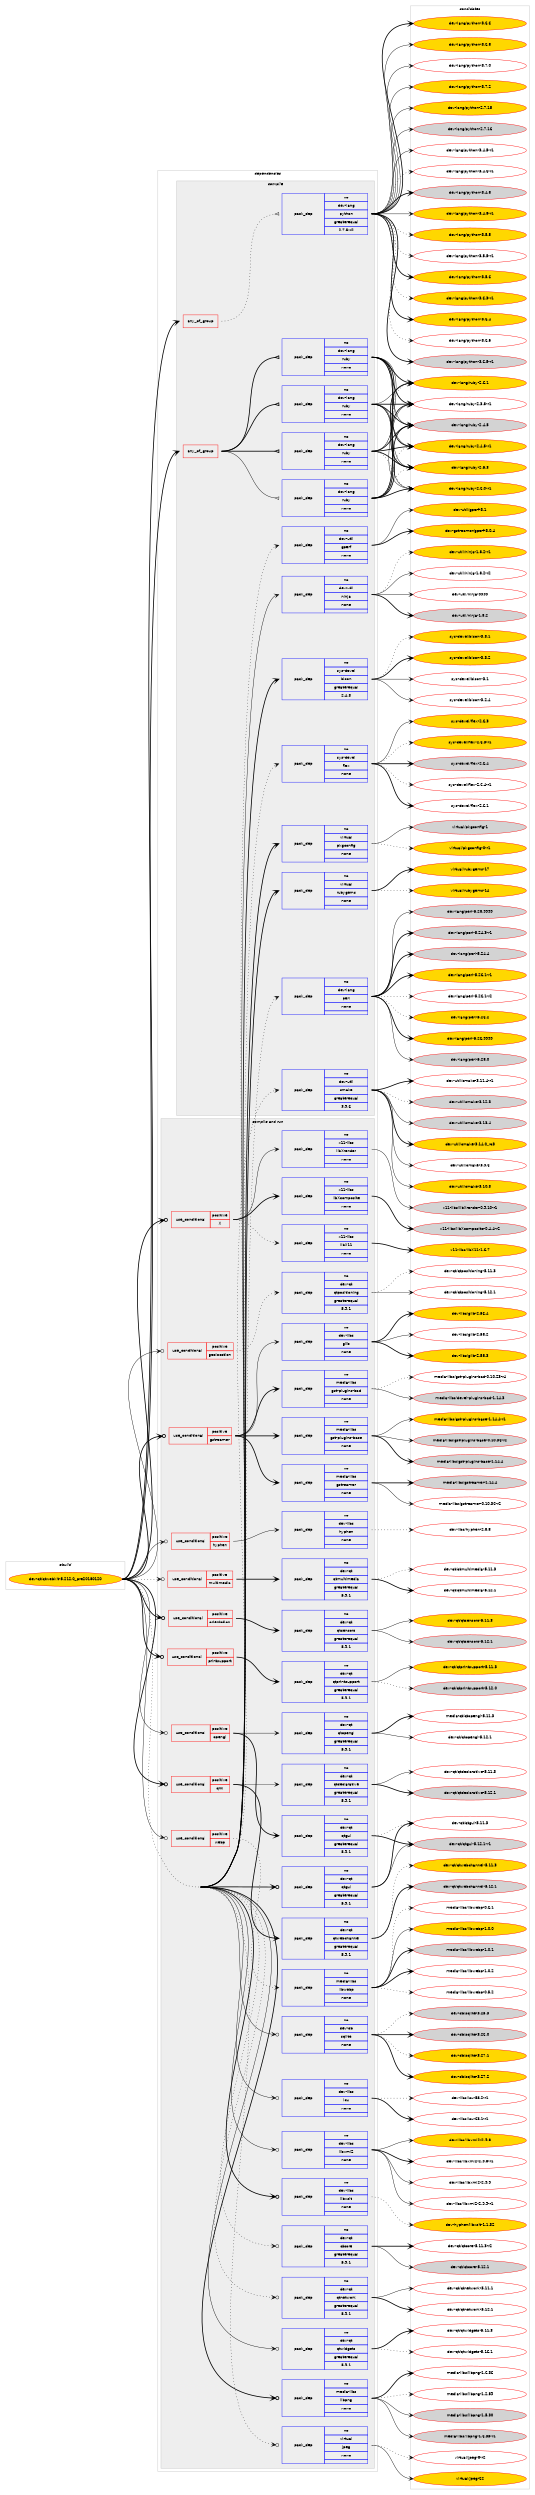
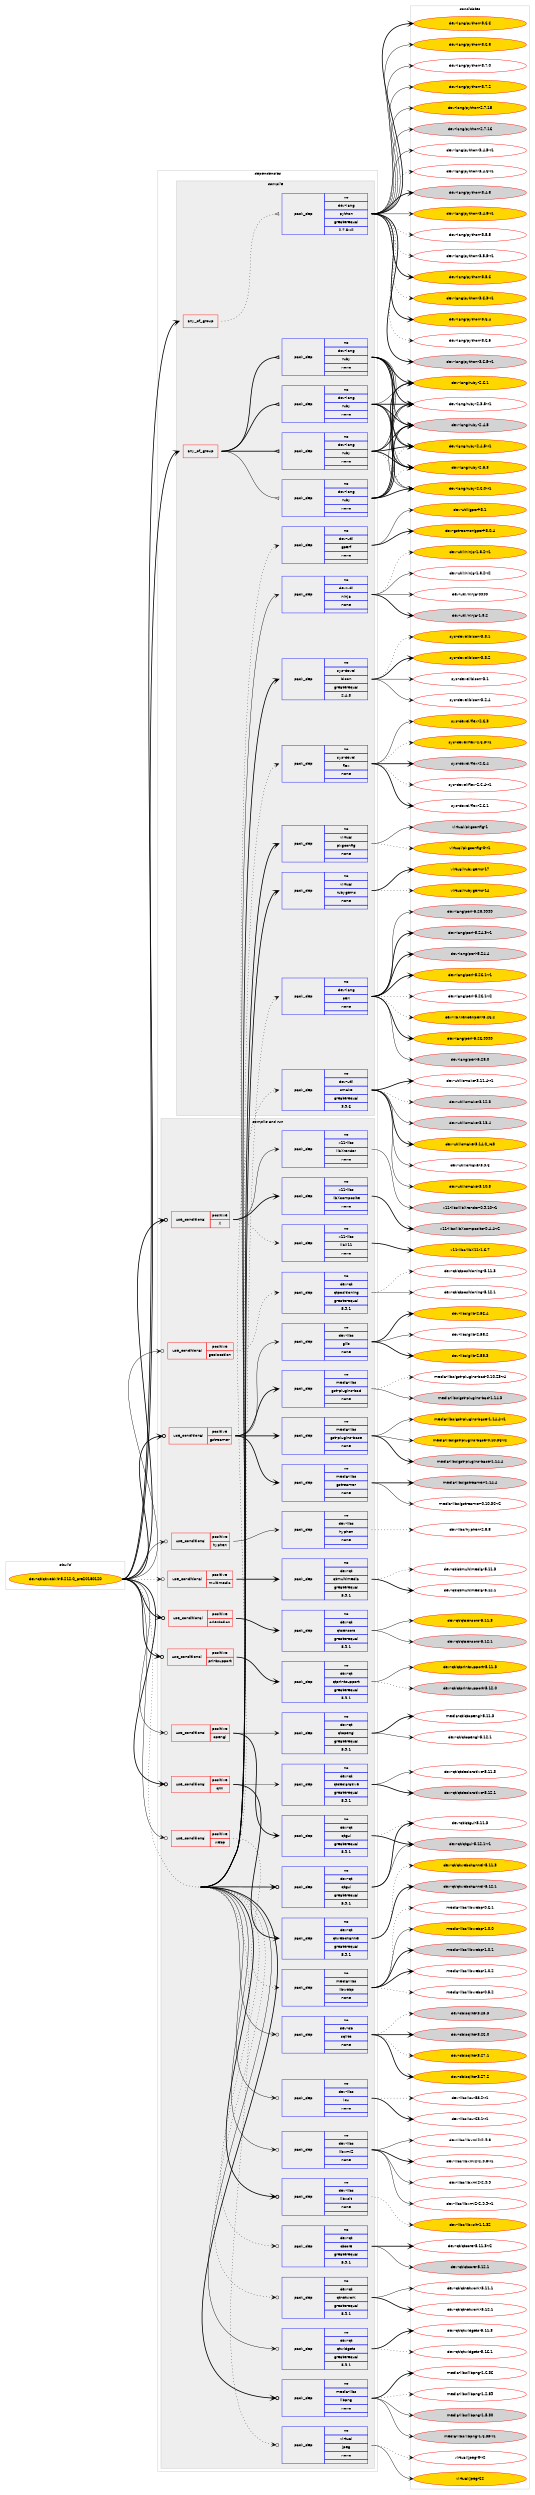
(470, 235) -> (470, 235)
(470, 1018) -> (470, 1018)
(470, 1398) -> (470, 1398)
(470, 1441) -> (470, 1441)
(470, 2140) -> (470, 2140)
(470, 2225) -> (470, 2225)
